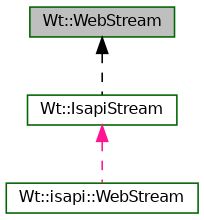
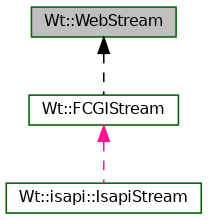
(102, 110) -> (104, 110)
(102, 198) -> (104, 198)
